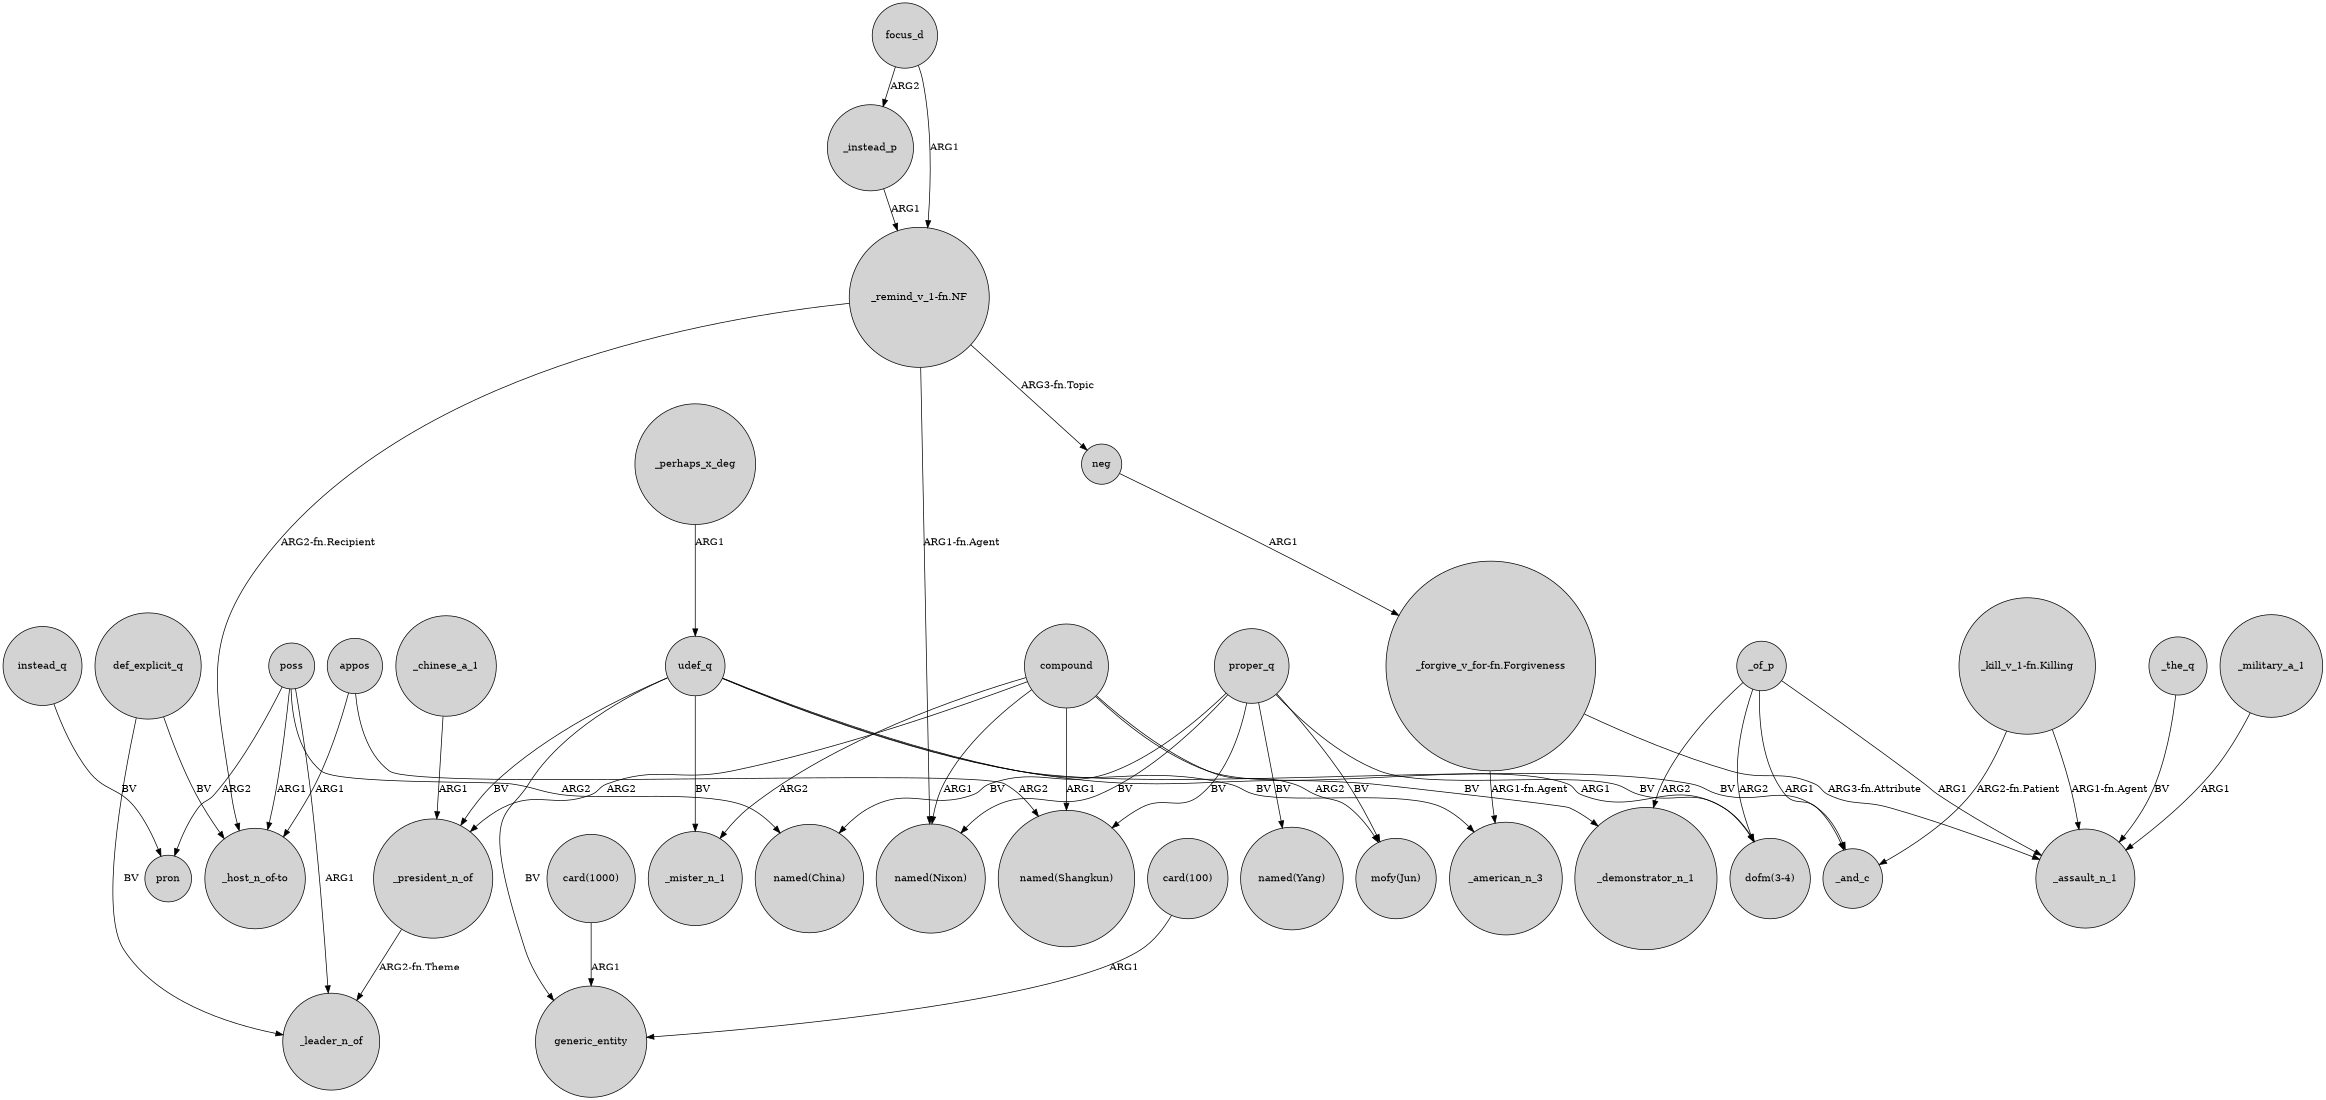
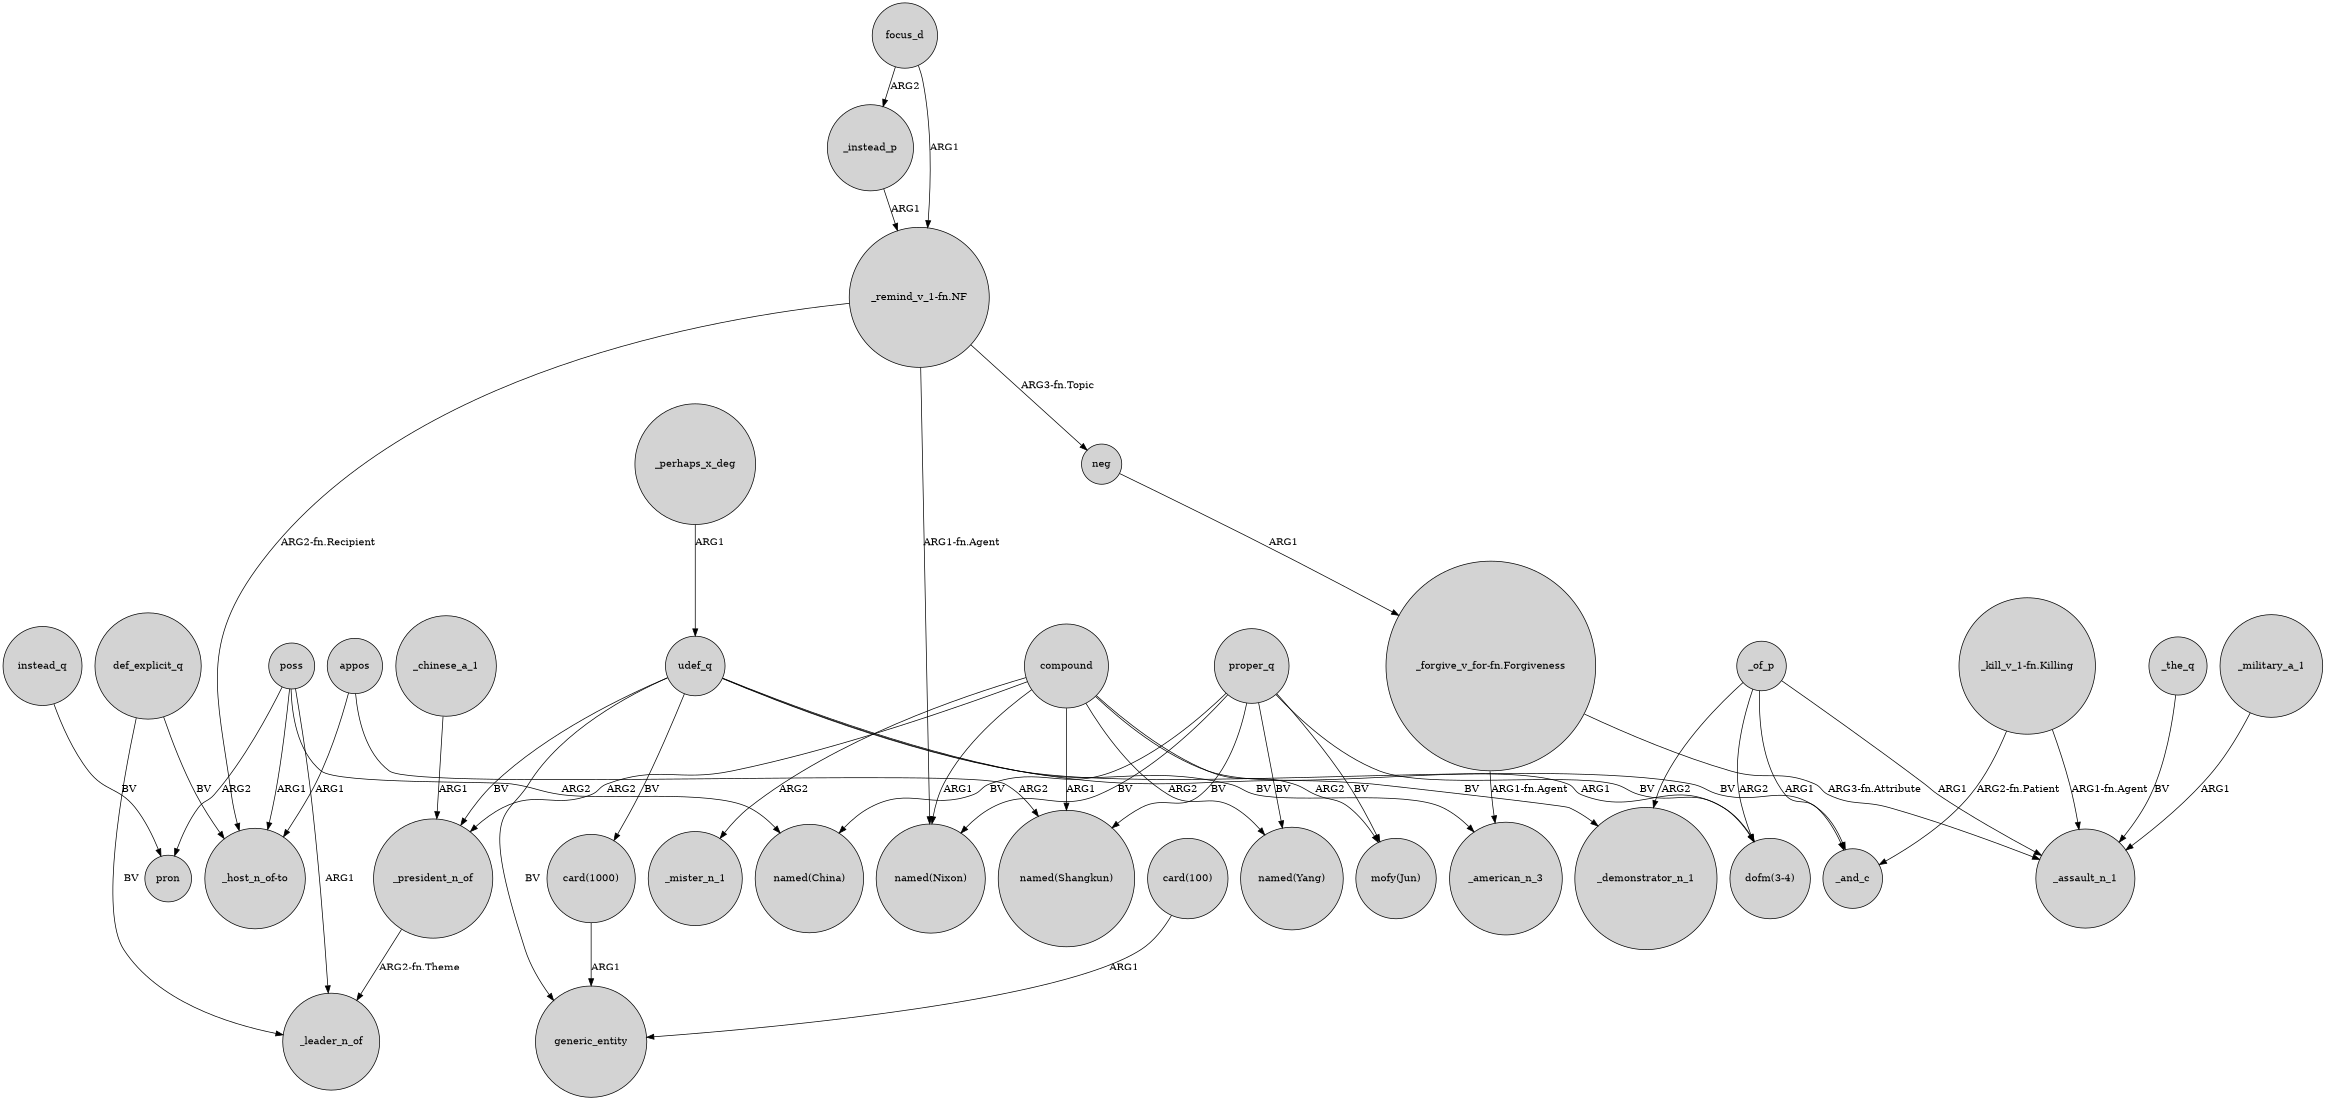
(695, 760) -> (654, 765)
none -> (1159, 788)
